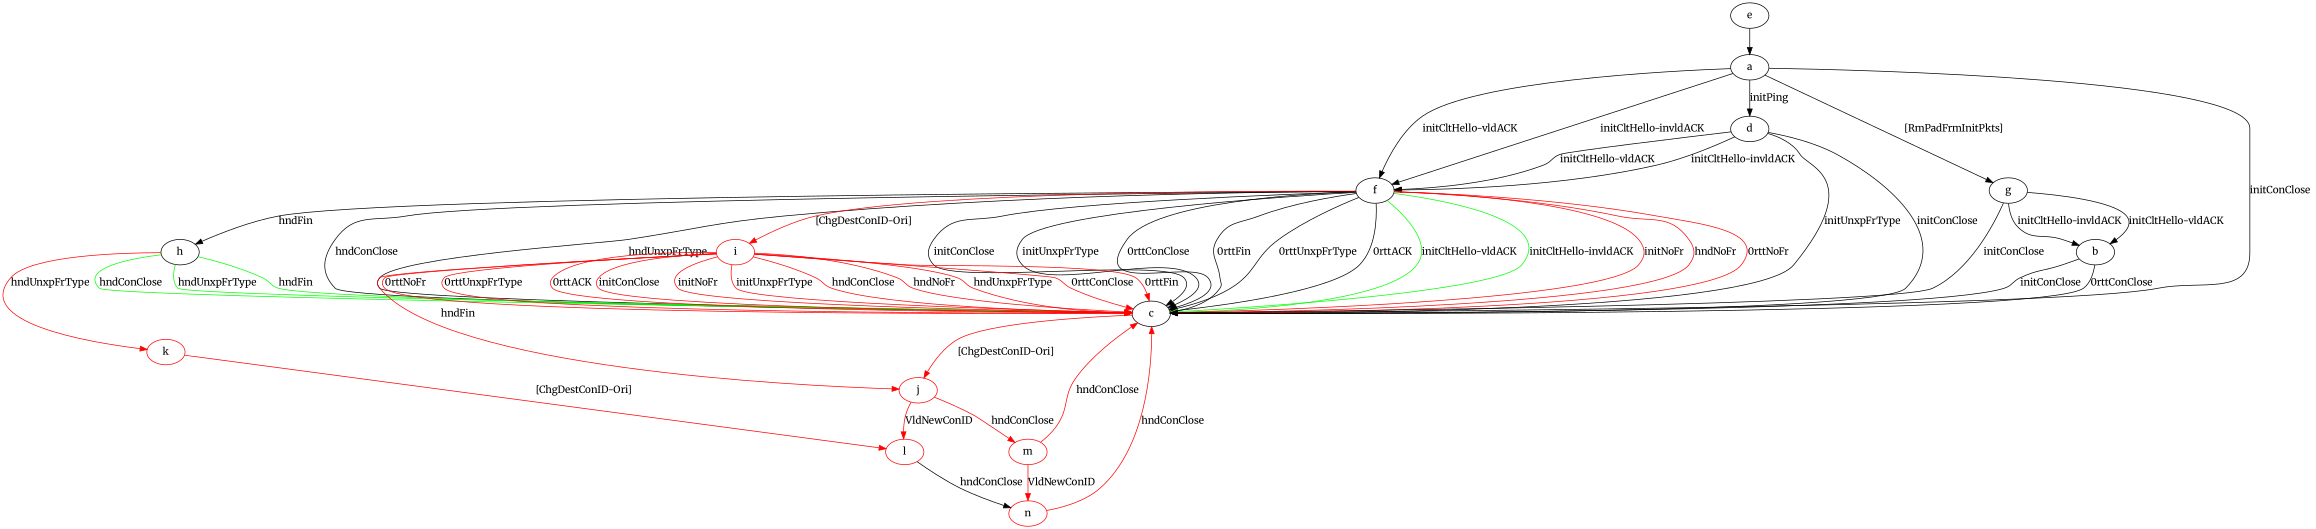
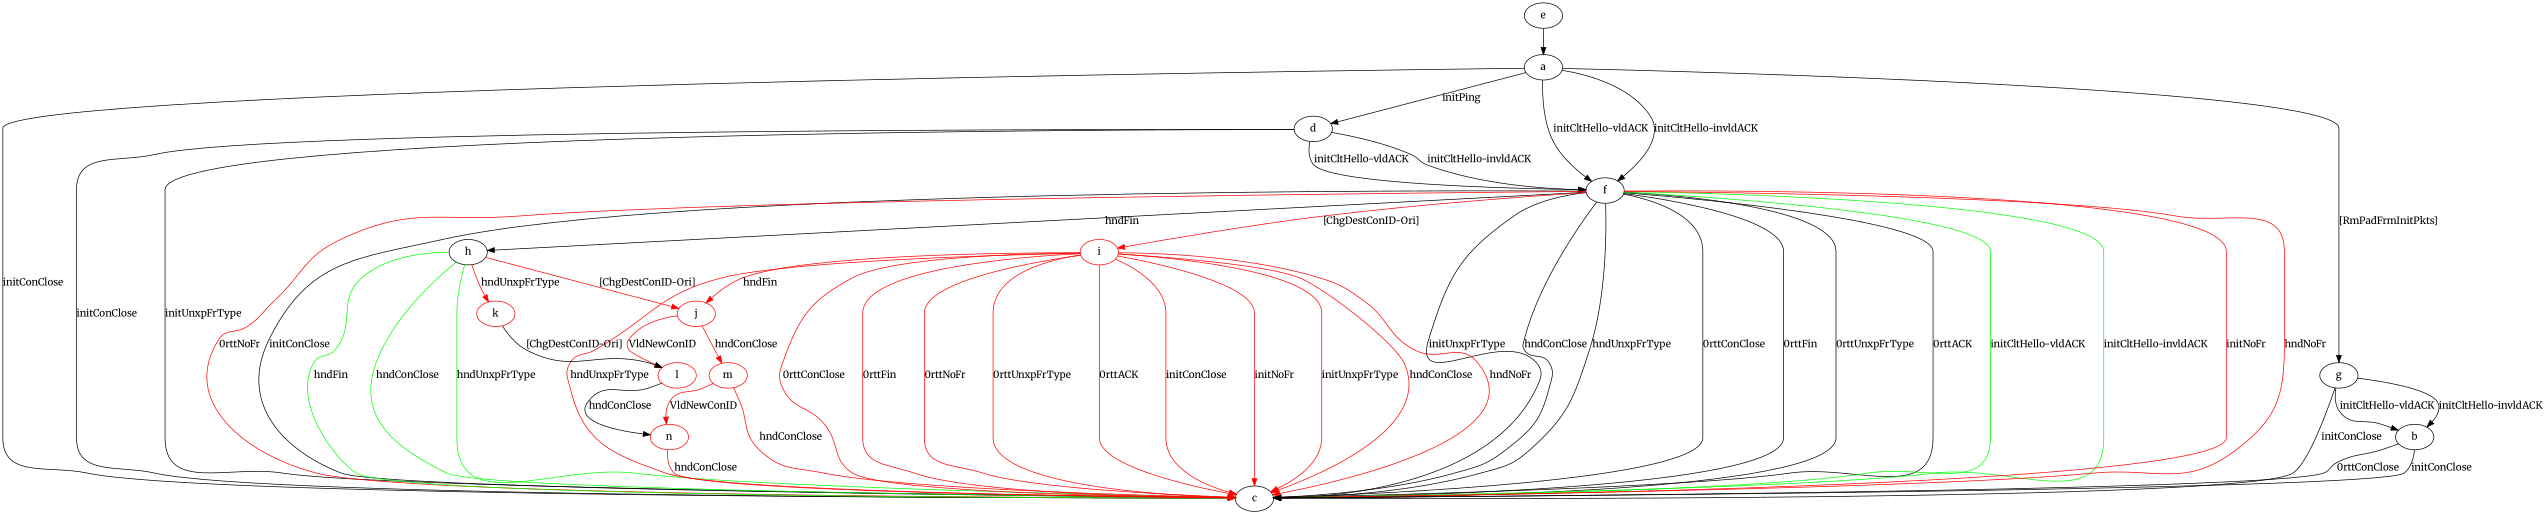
(1022, 324) -> (579, 282)
(532, 402) -> (577, 361)
